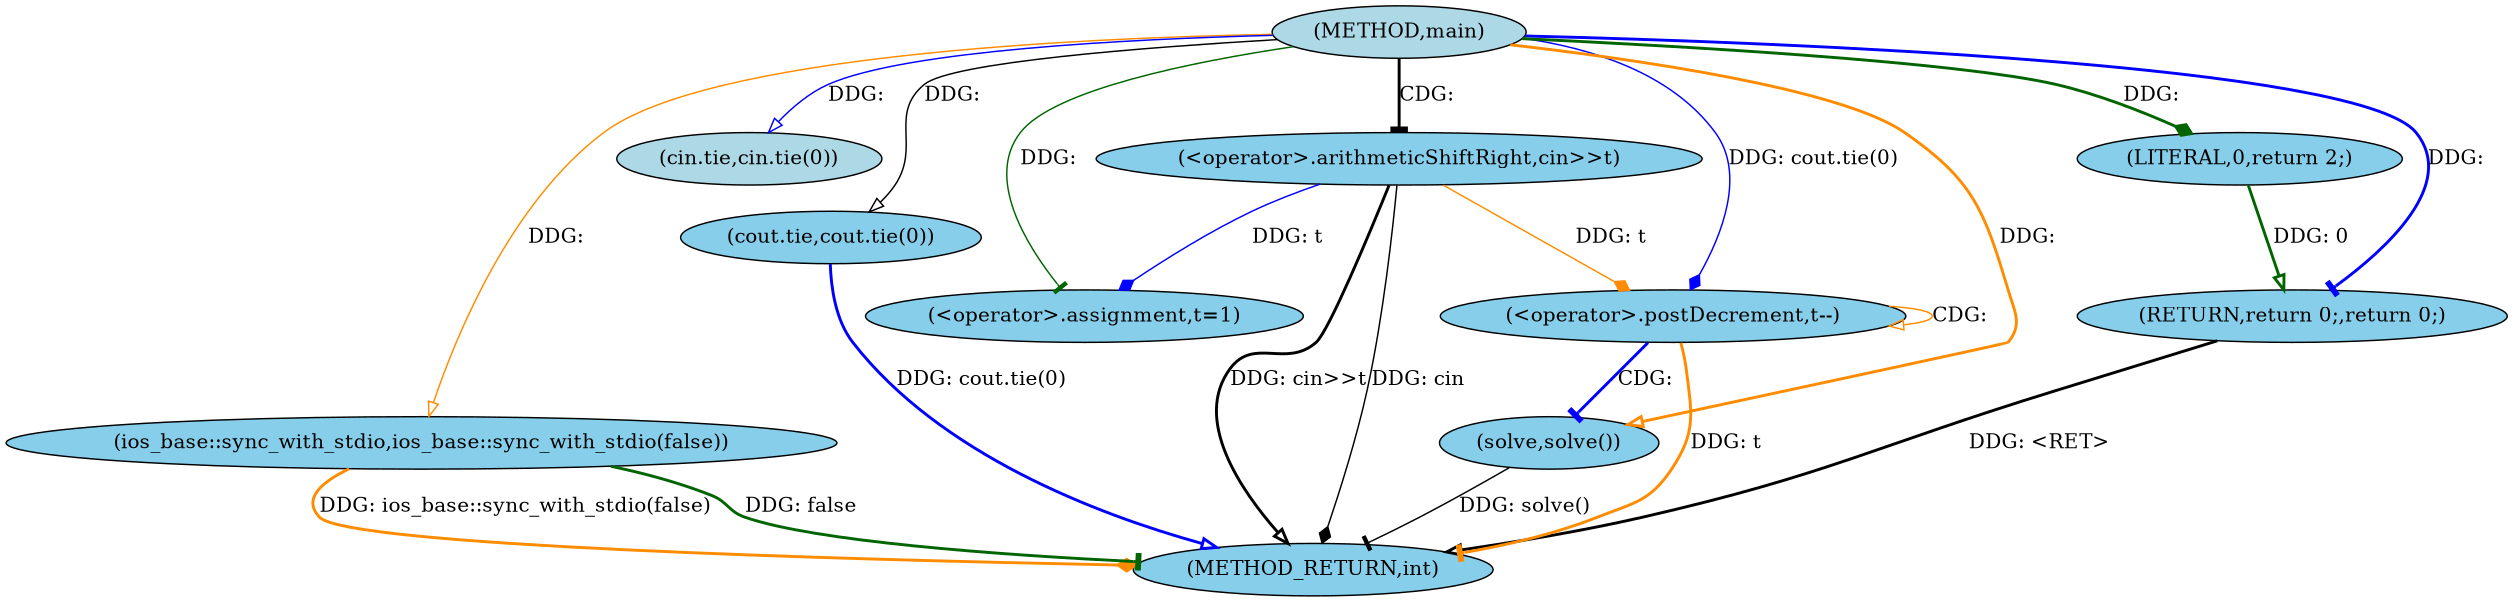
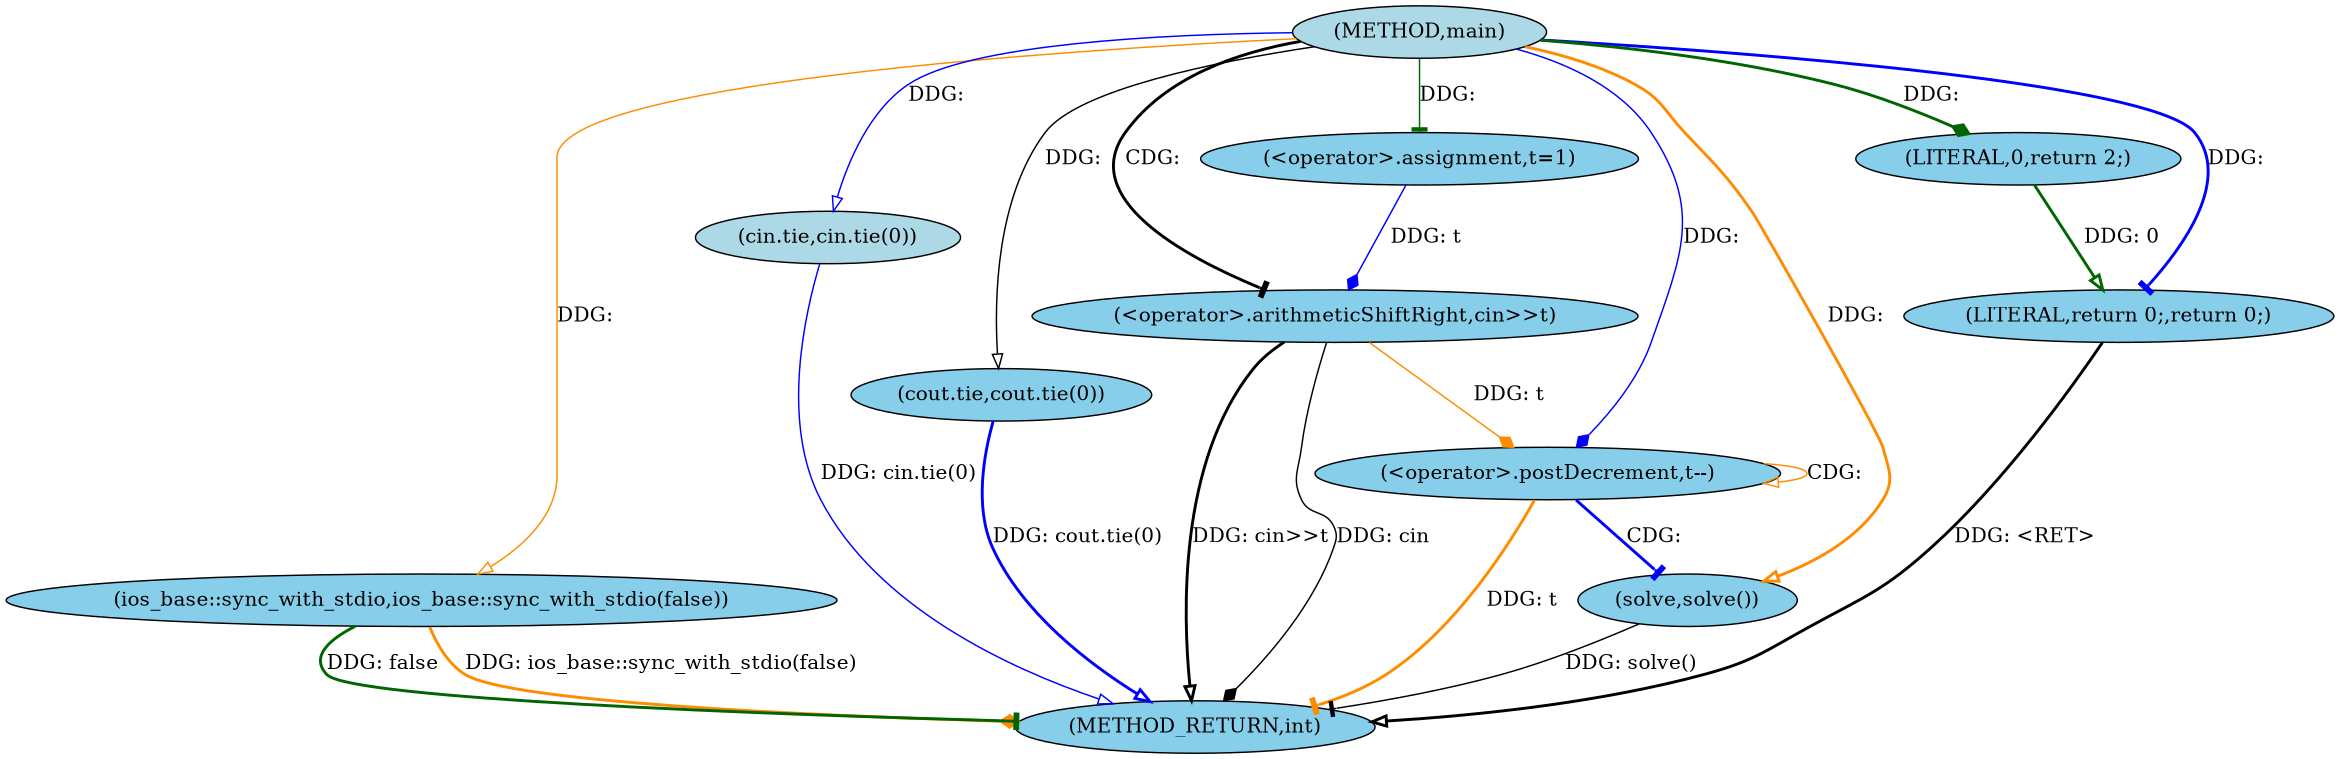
(1814, 159) -> (1715, 237)
(1224, 226) -> (1382, 230)
(2292, 316) -> (2119, 316)
none -> (851, 545)
